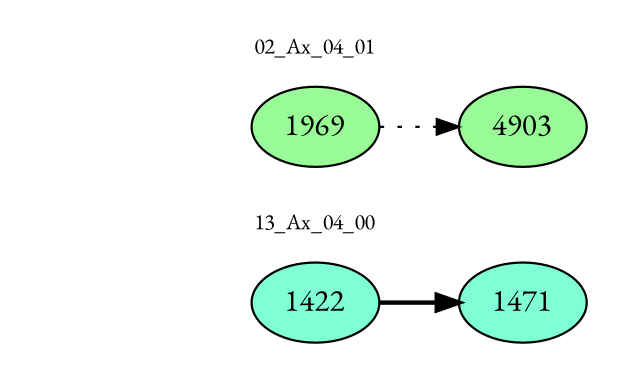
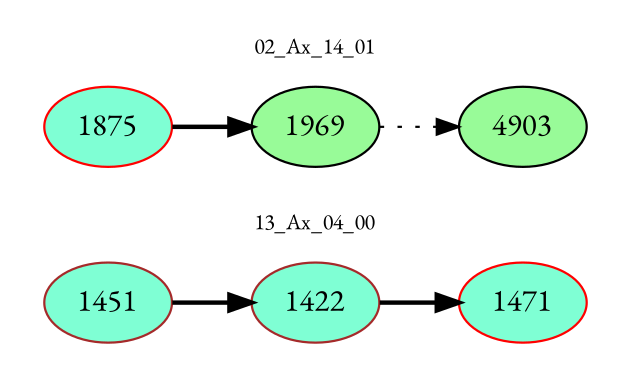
(315, 48) -> (315, 48)
none -> (108, 127)
none -> (108, 303)
(315, 303) -> (315, 303)
(523, 303) -> (523, 303)
